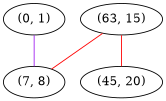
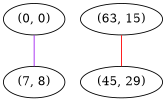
(34, 19) -> (34, 19)
(77, 51) -> none
(122, 82) -> (122, 82)
